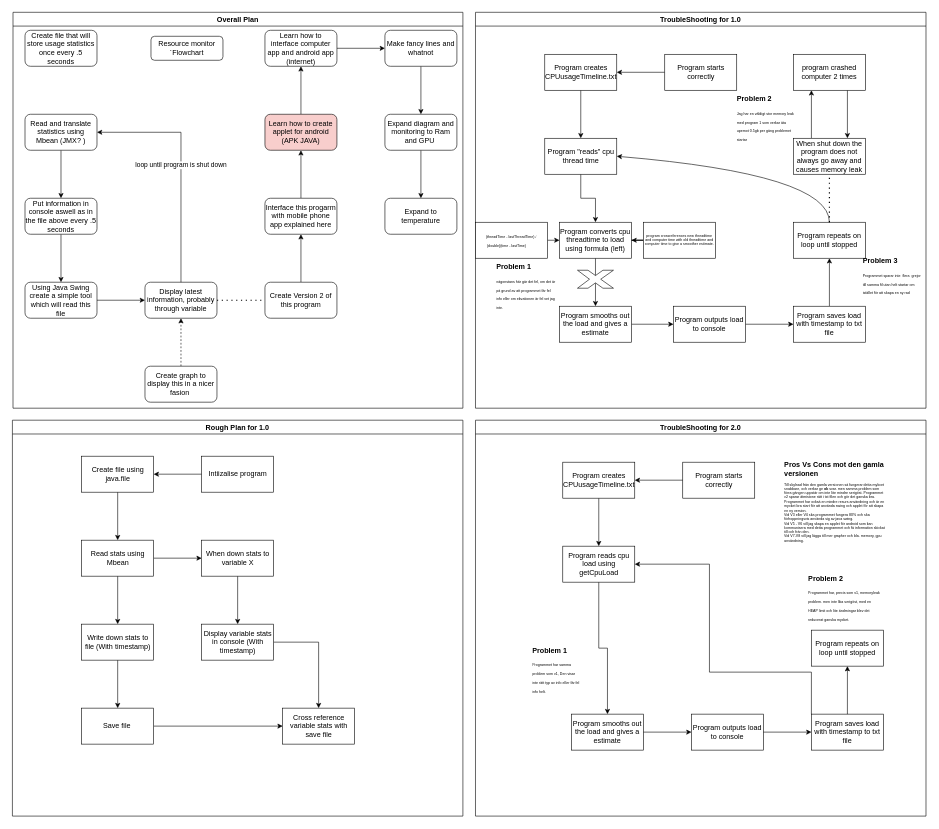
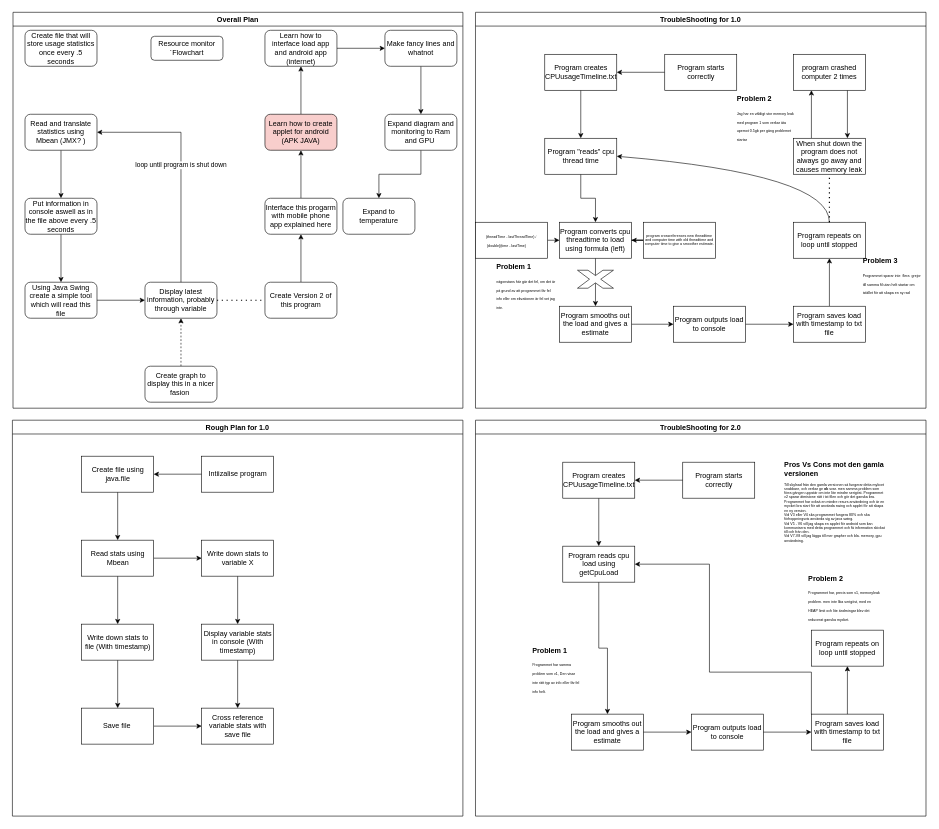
(301, 48) -> (301, 48)
(421, 216) -> (379, 216)
(238, 558) -> (238, 558)
(319, 726) -> (238, 726)
